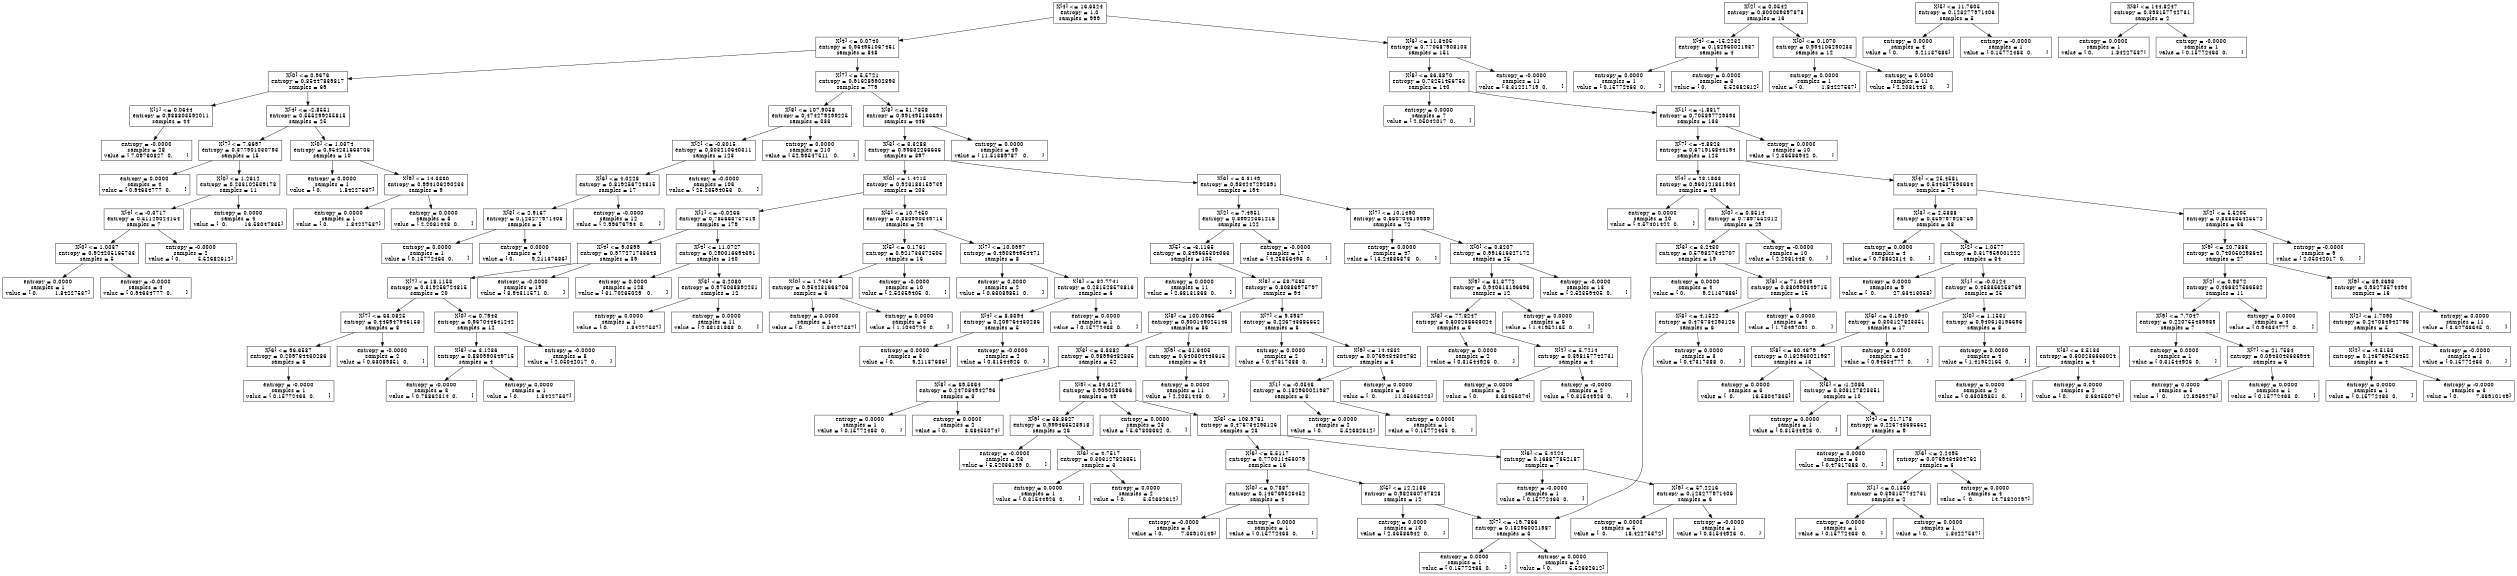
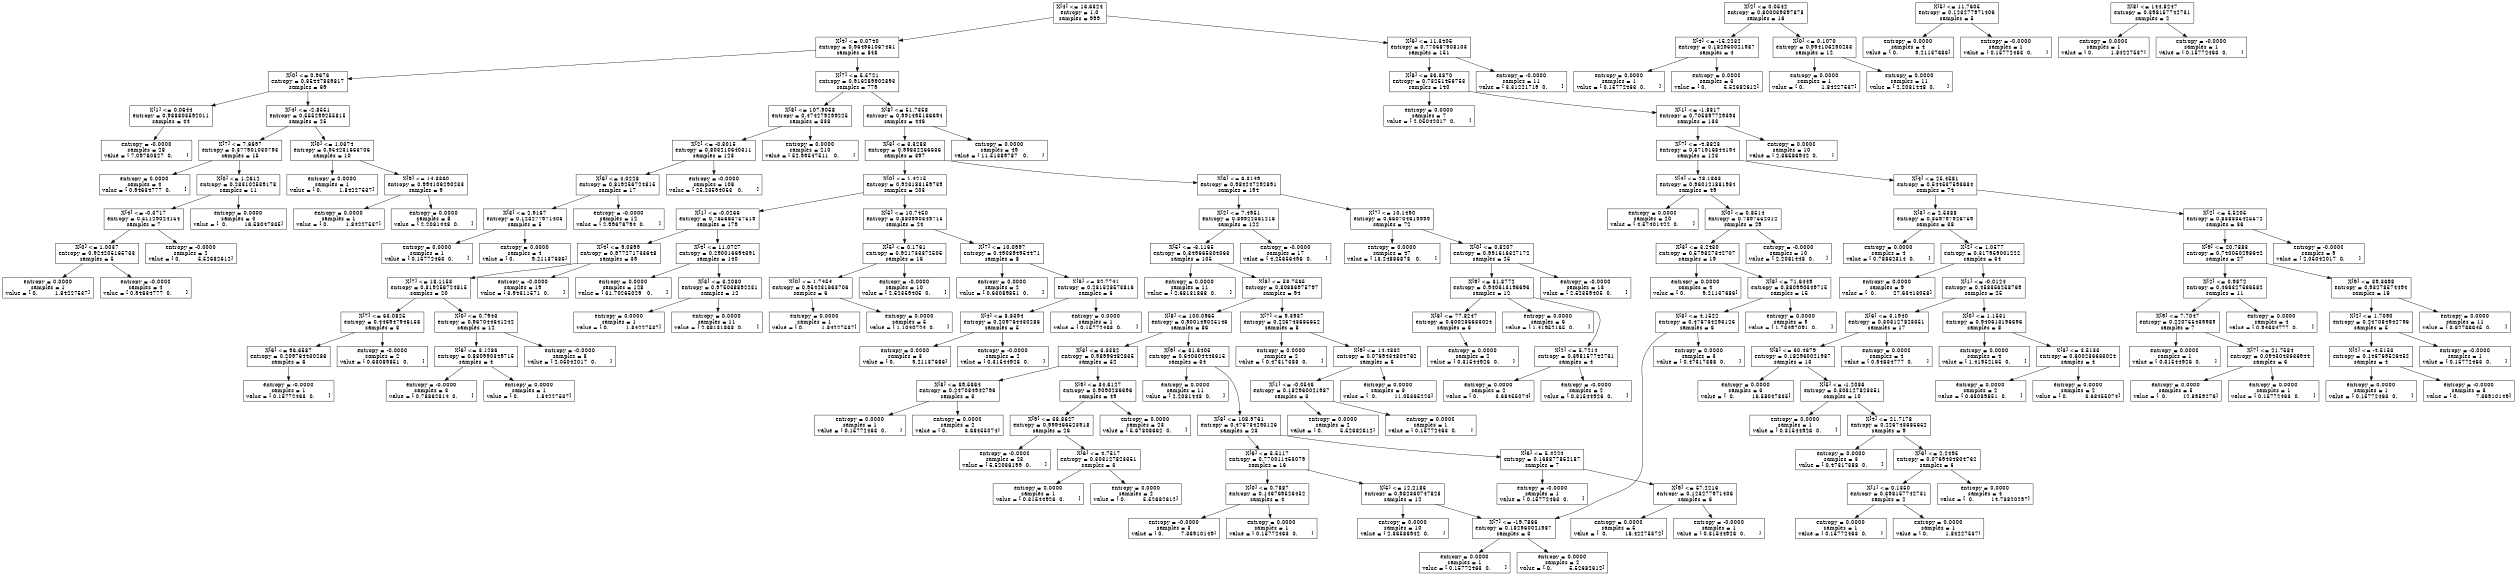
(1513, 339) -> (1582, 308)
none -> (2030, 339)
(1165, 407) -> (1234, 385)
none -> (1911, 441)
